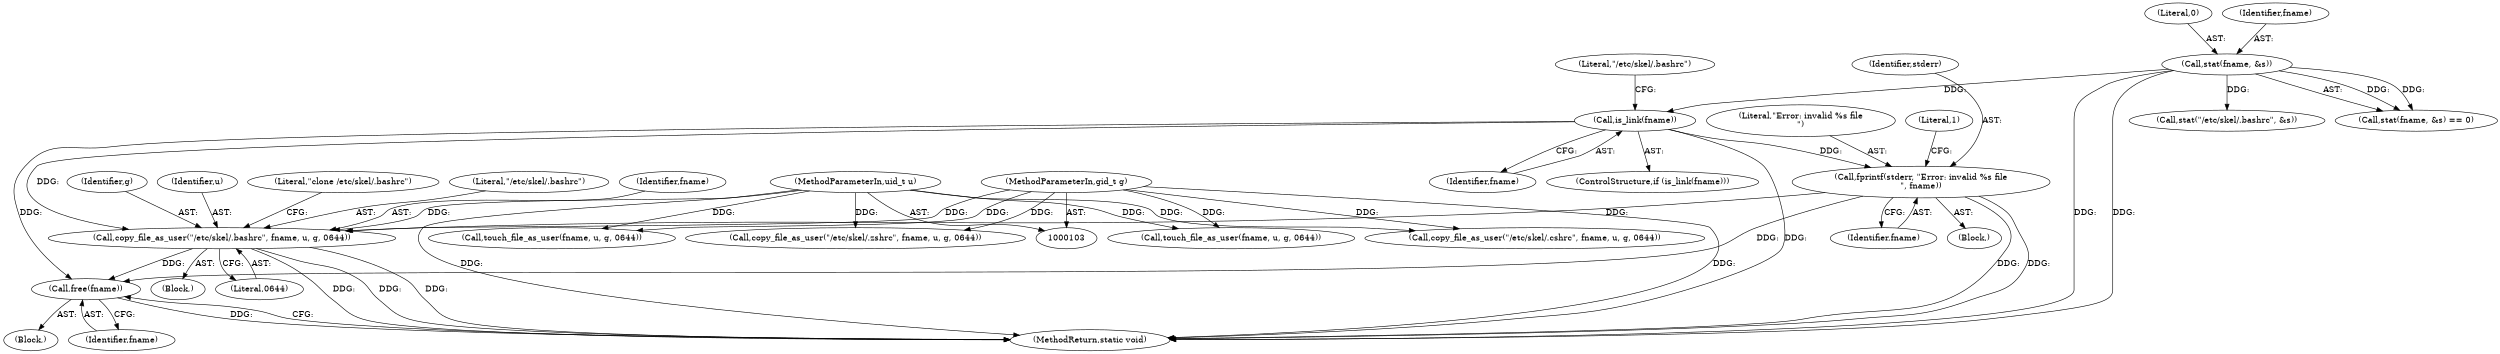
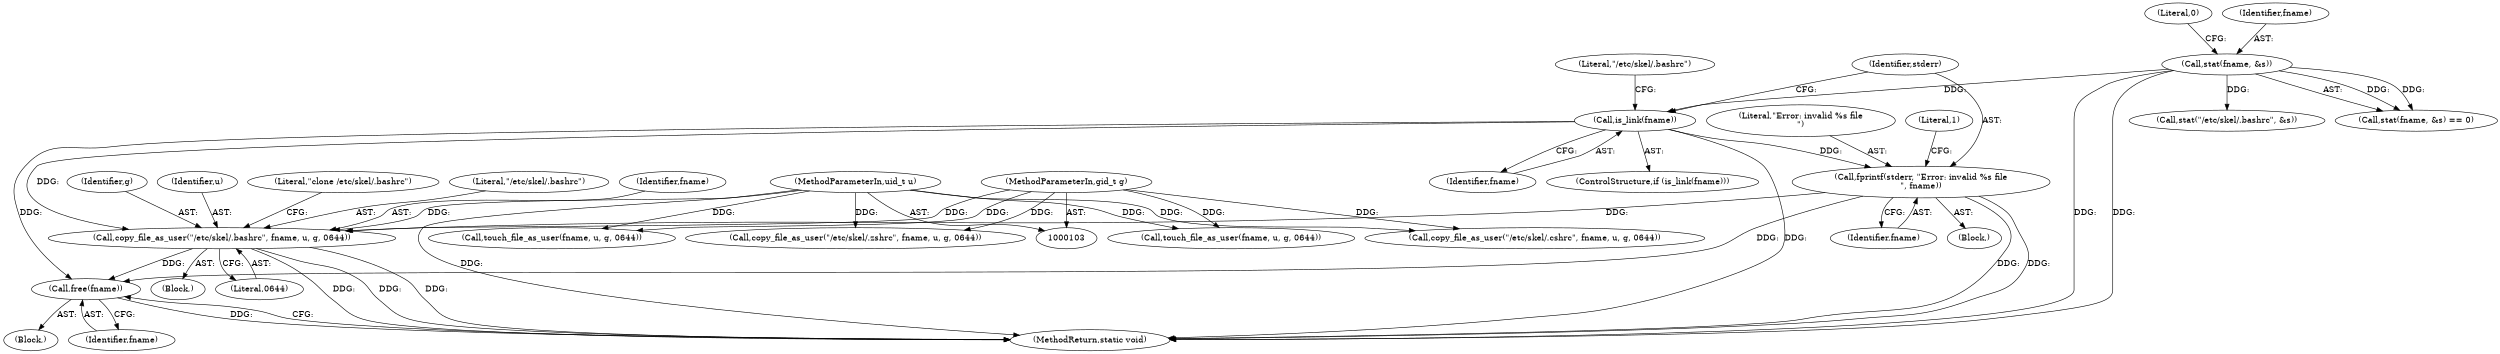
(2217, 39) -> (2217, 39)
none -> (1771, 91)
(1712, 235) -> none
